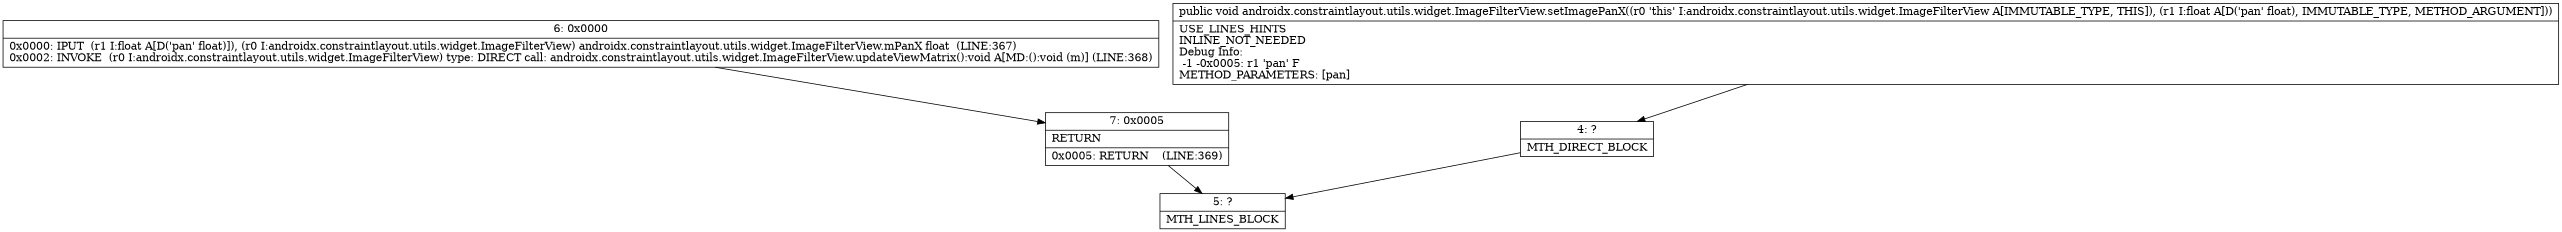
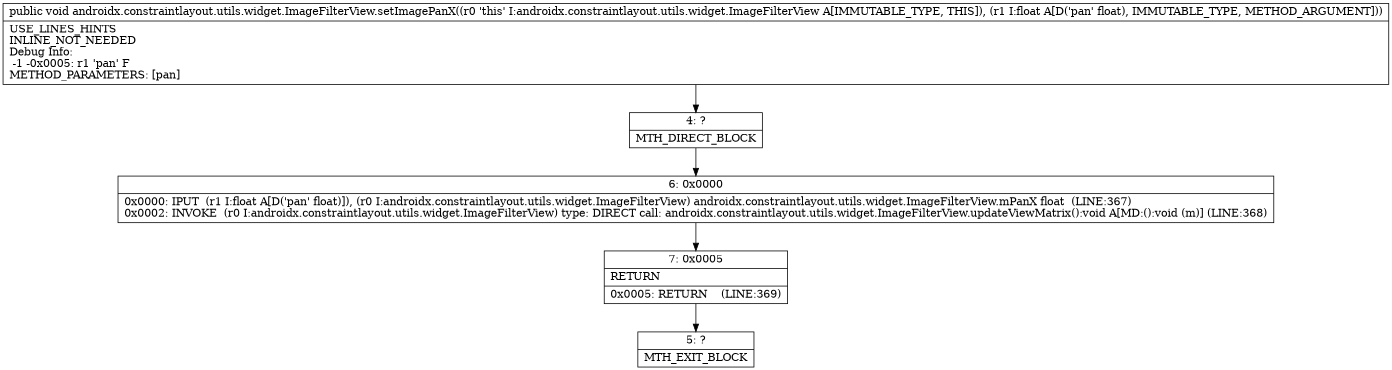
(1407, 175) -> (696, 158)
(1223, 220) -> (696, 358)
